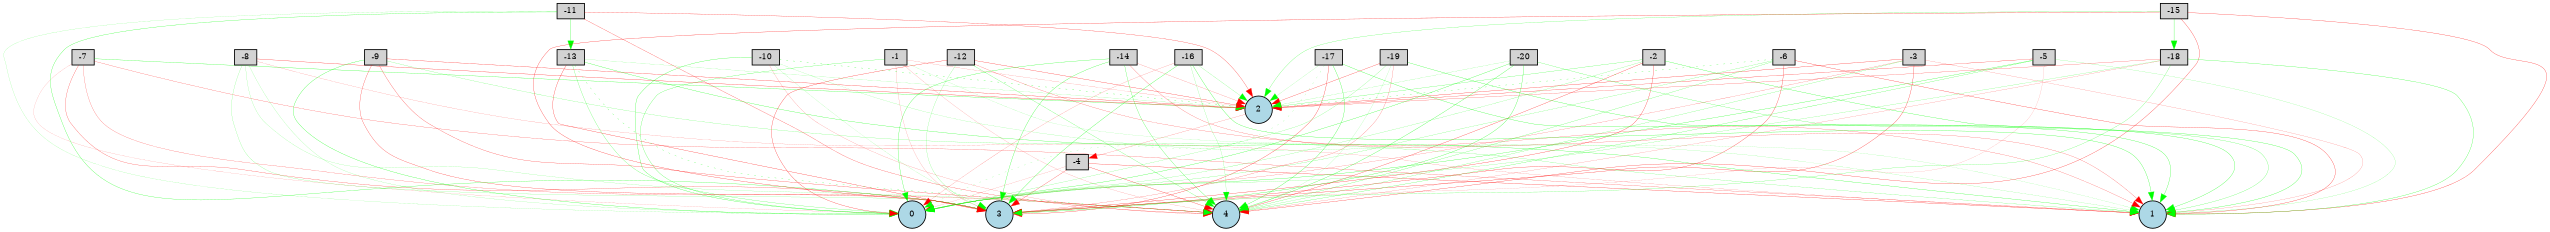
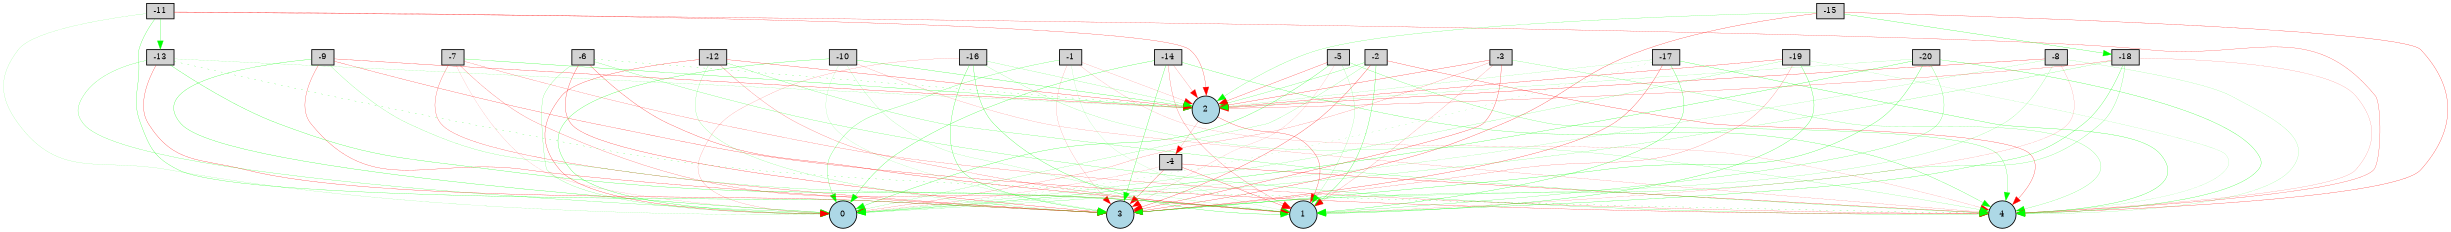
(985, 81) -> (996, 79)
(2536, 101) -> (1290, 135)
